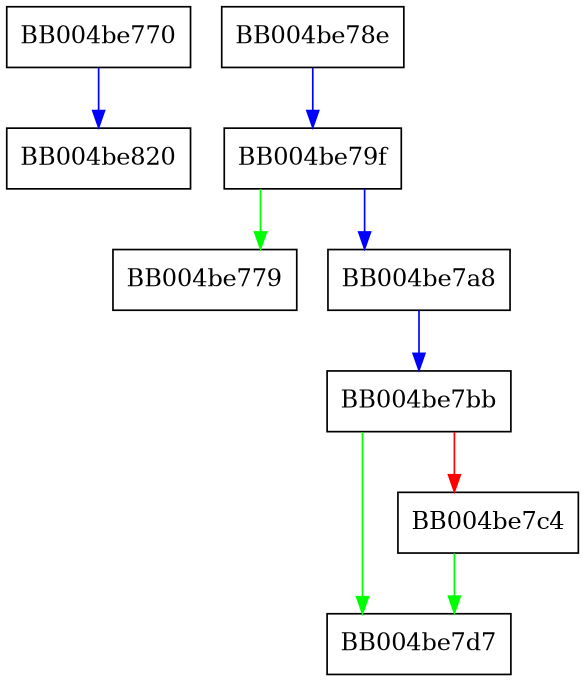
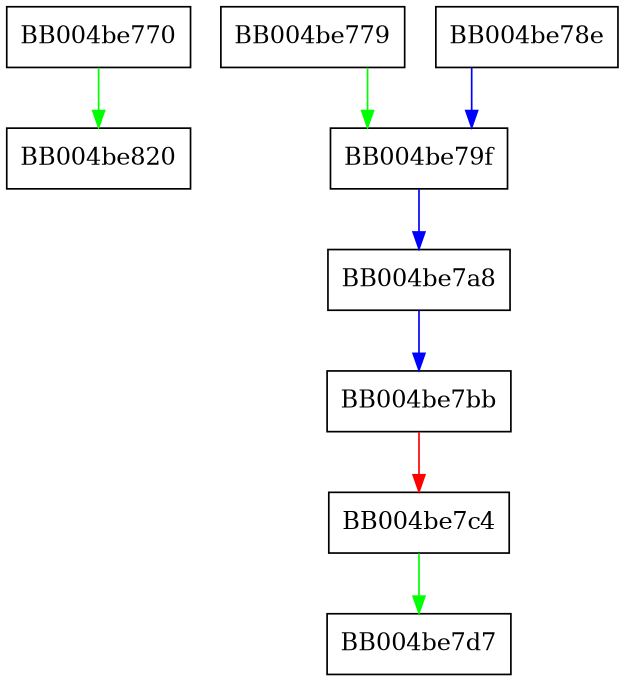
(99, 89) -> (99, 89)
(261, 211) -> (368, 89)
(363, 514) -> none
